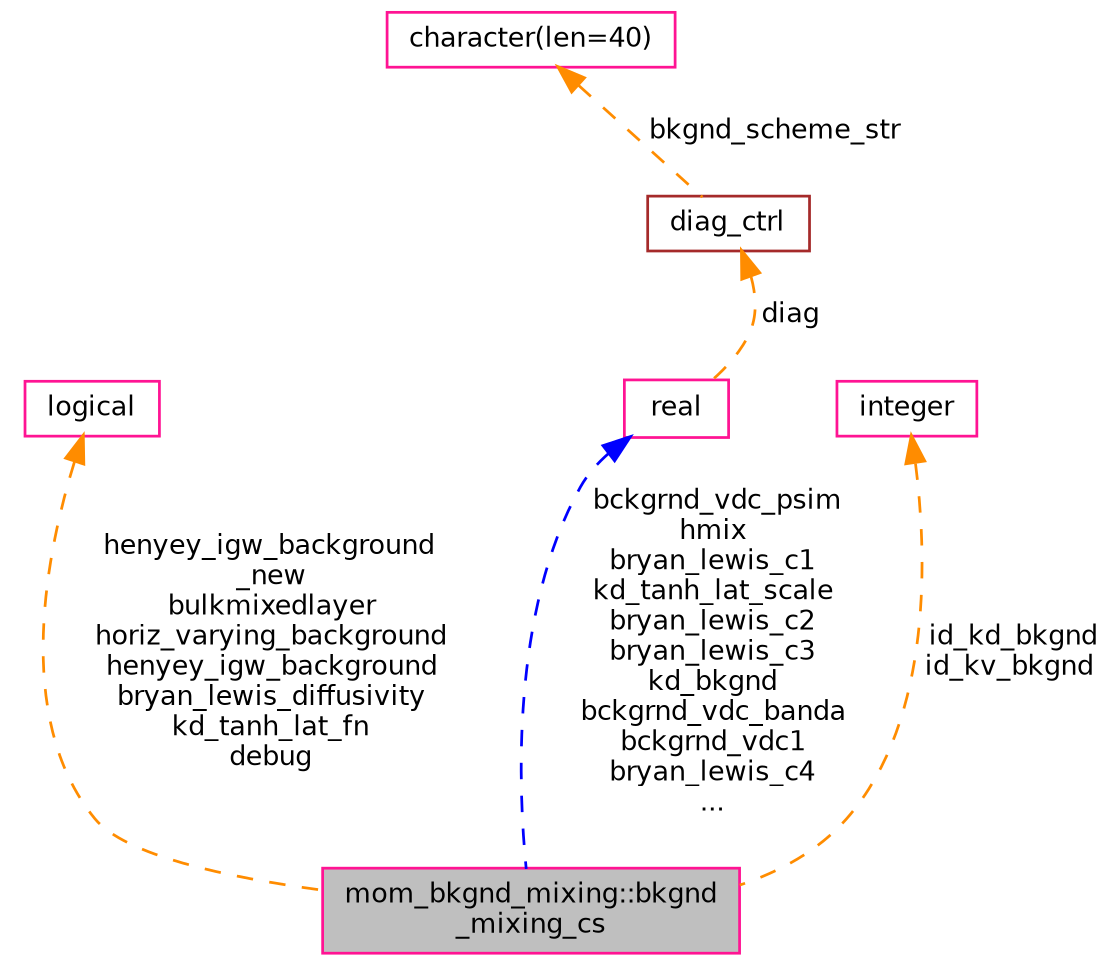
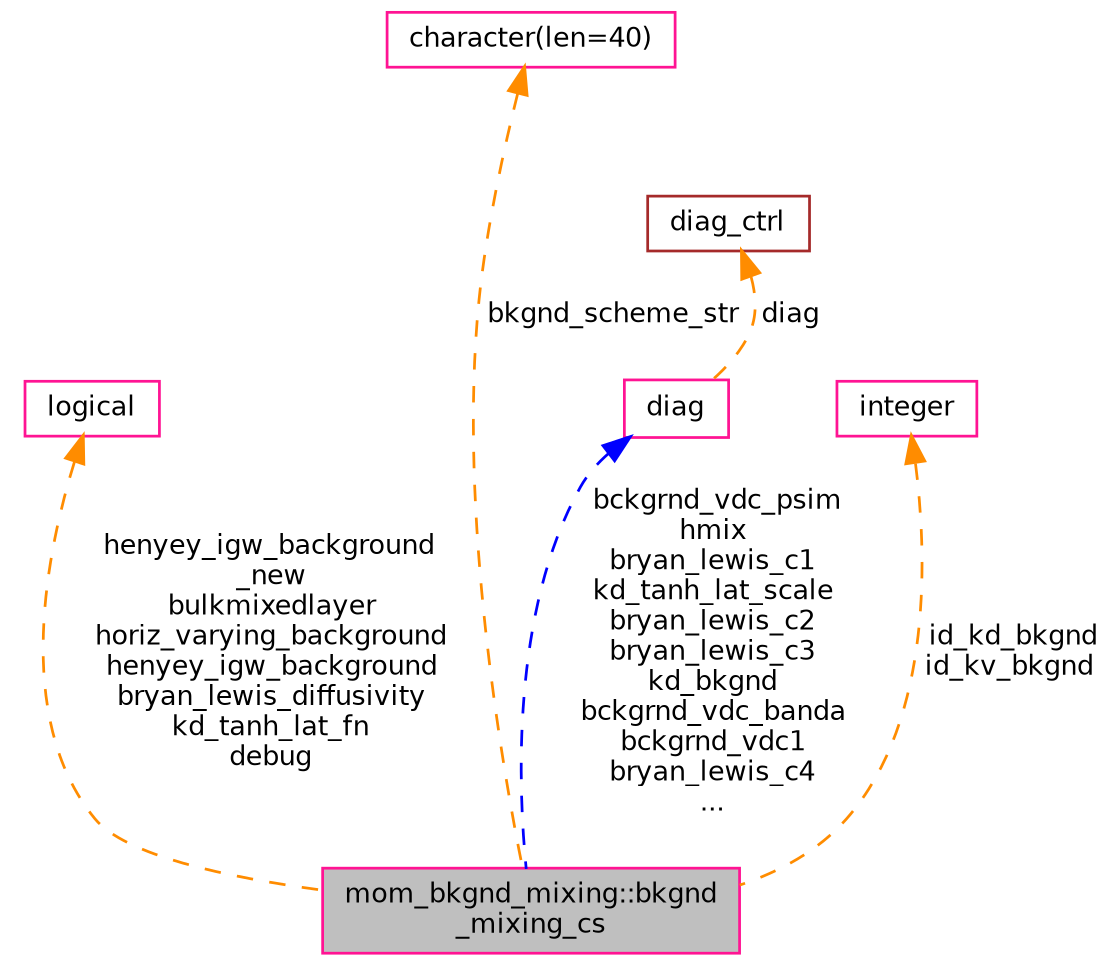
(641, 141) -> (475, 481)
(676, 409) -> (676, 409)
